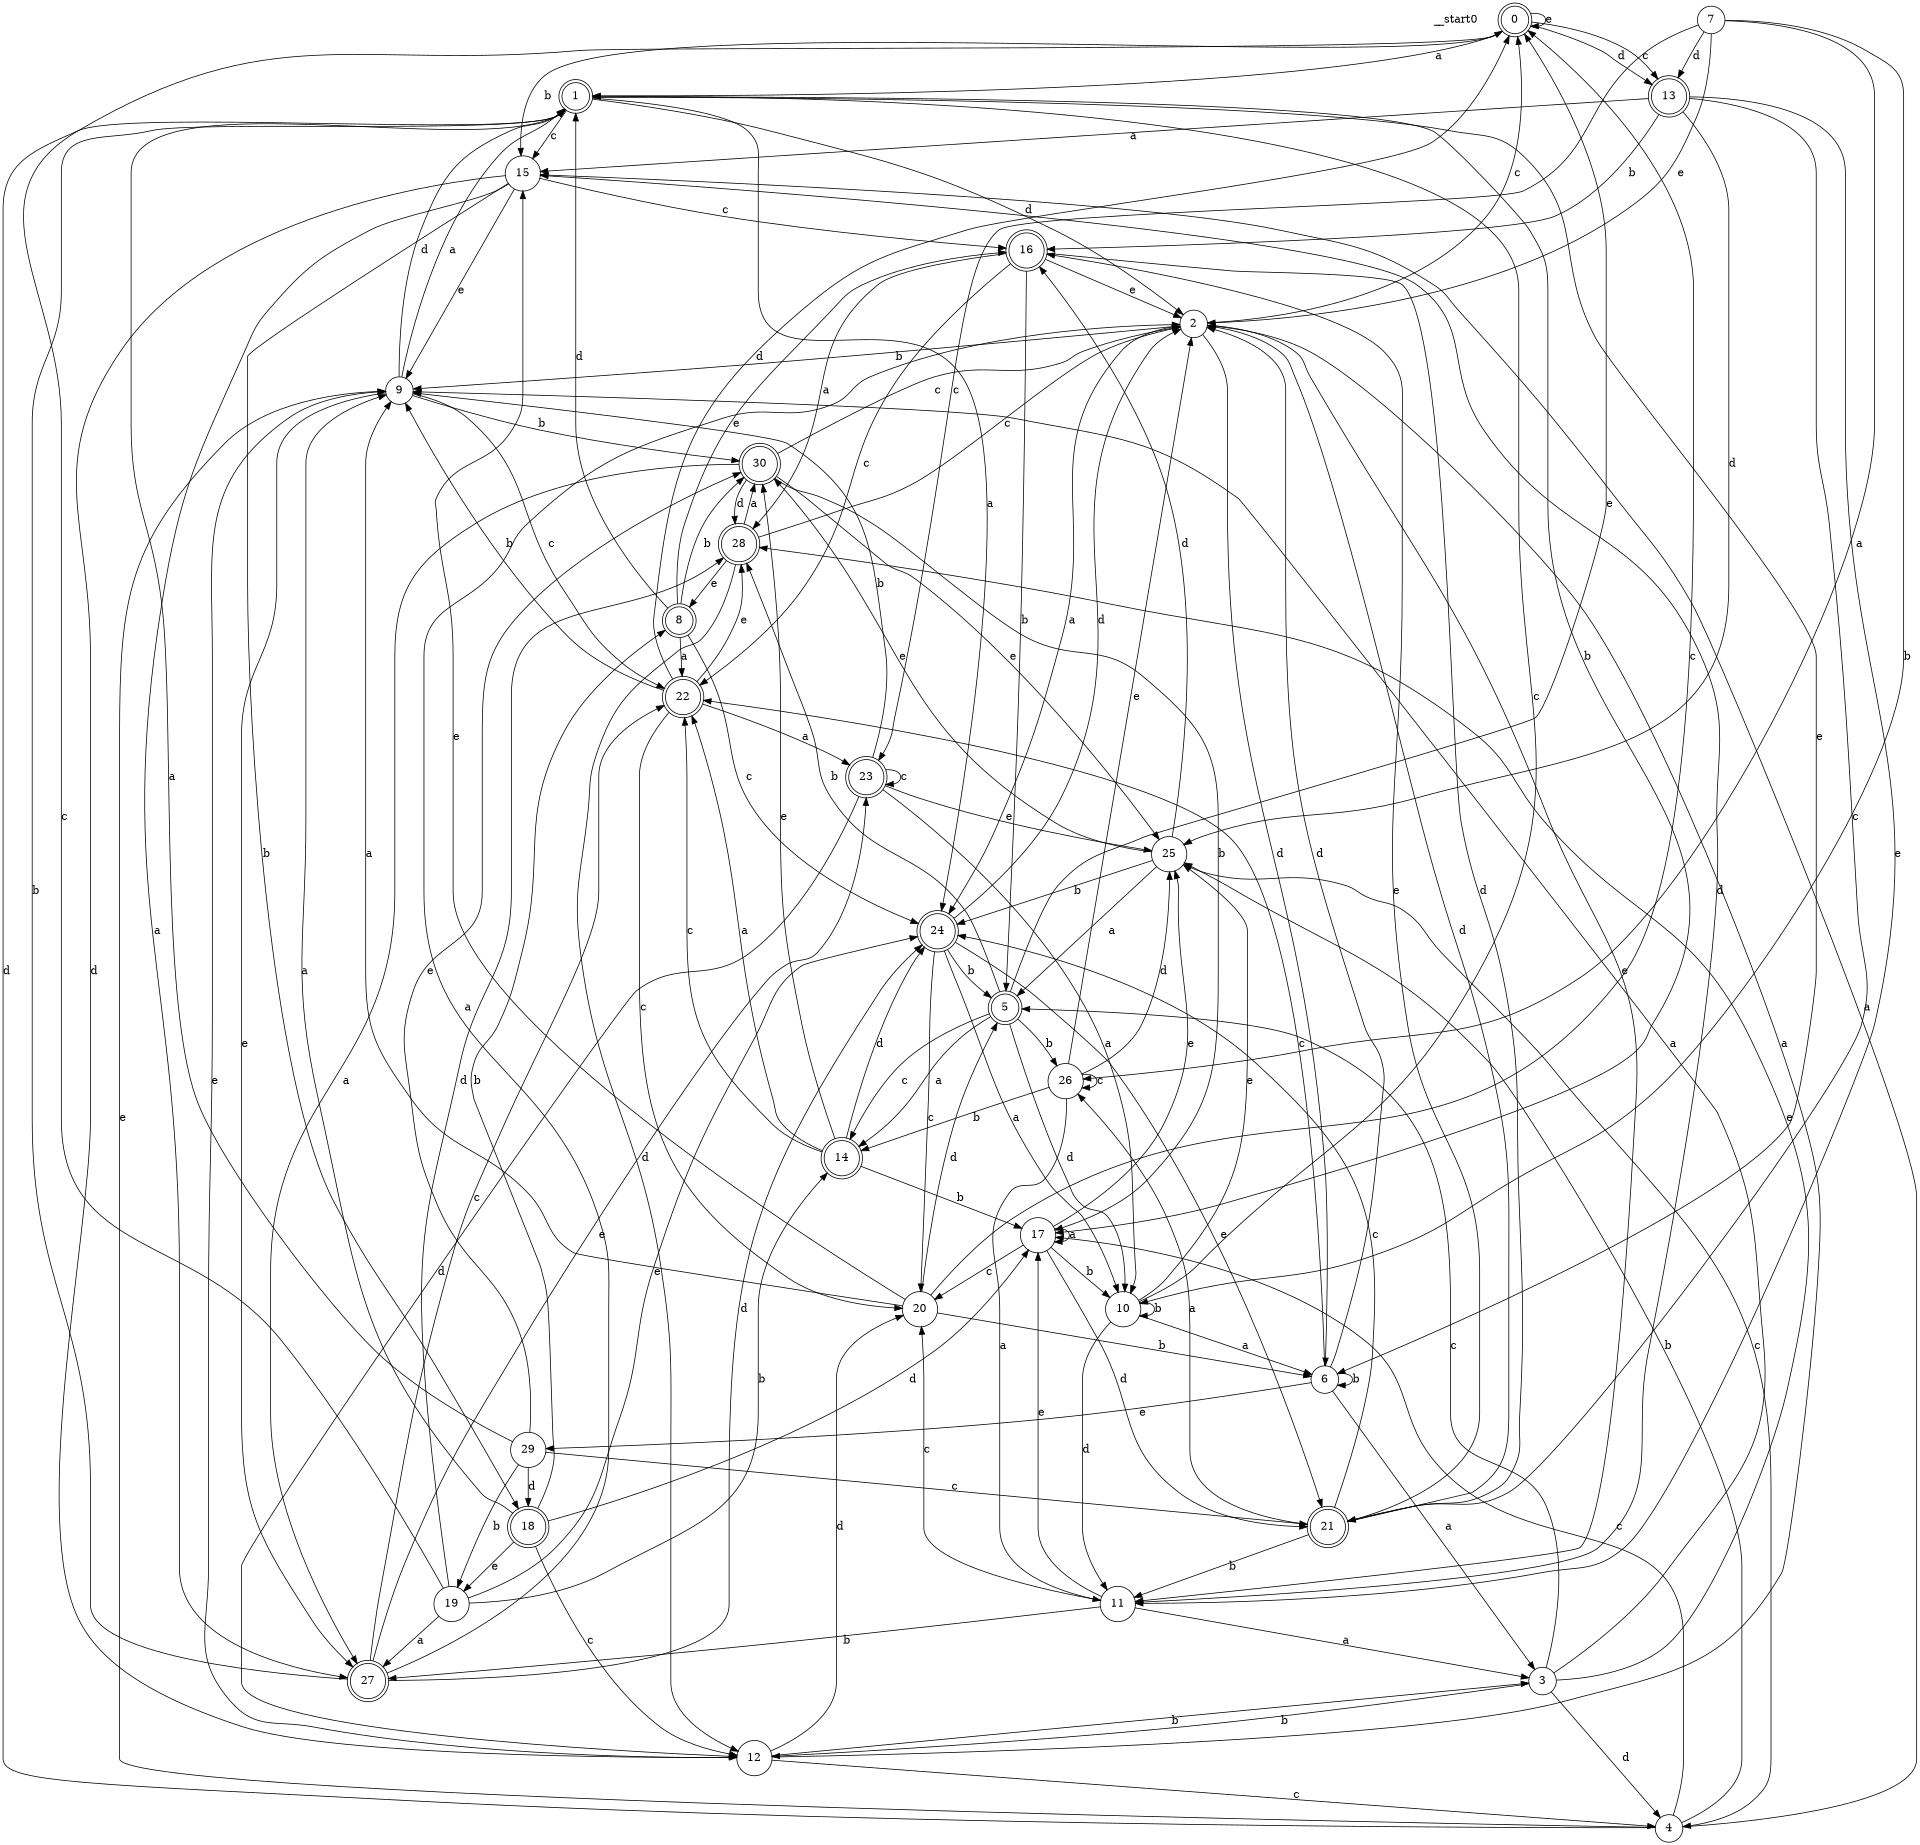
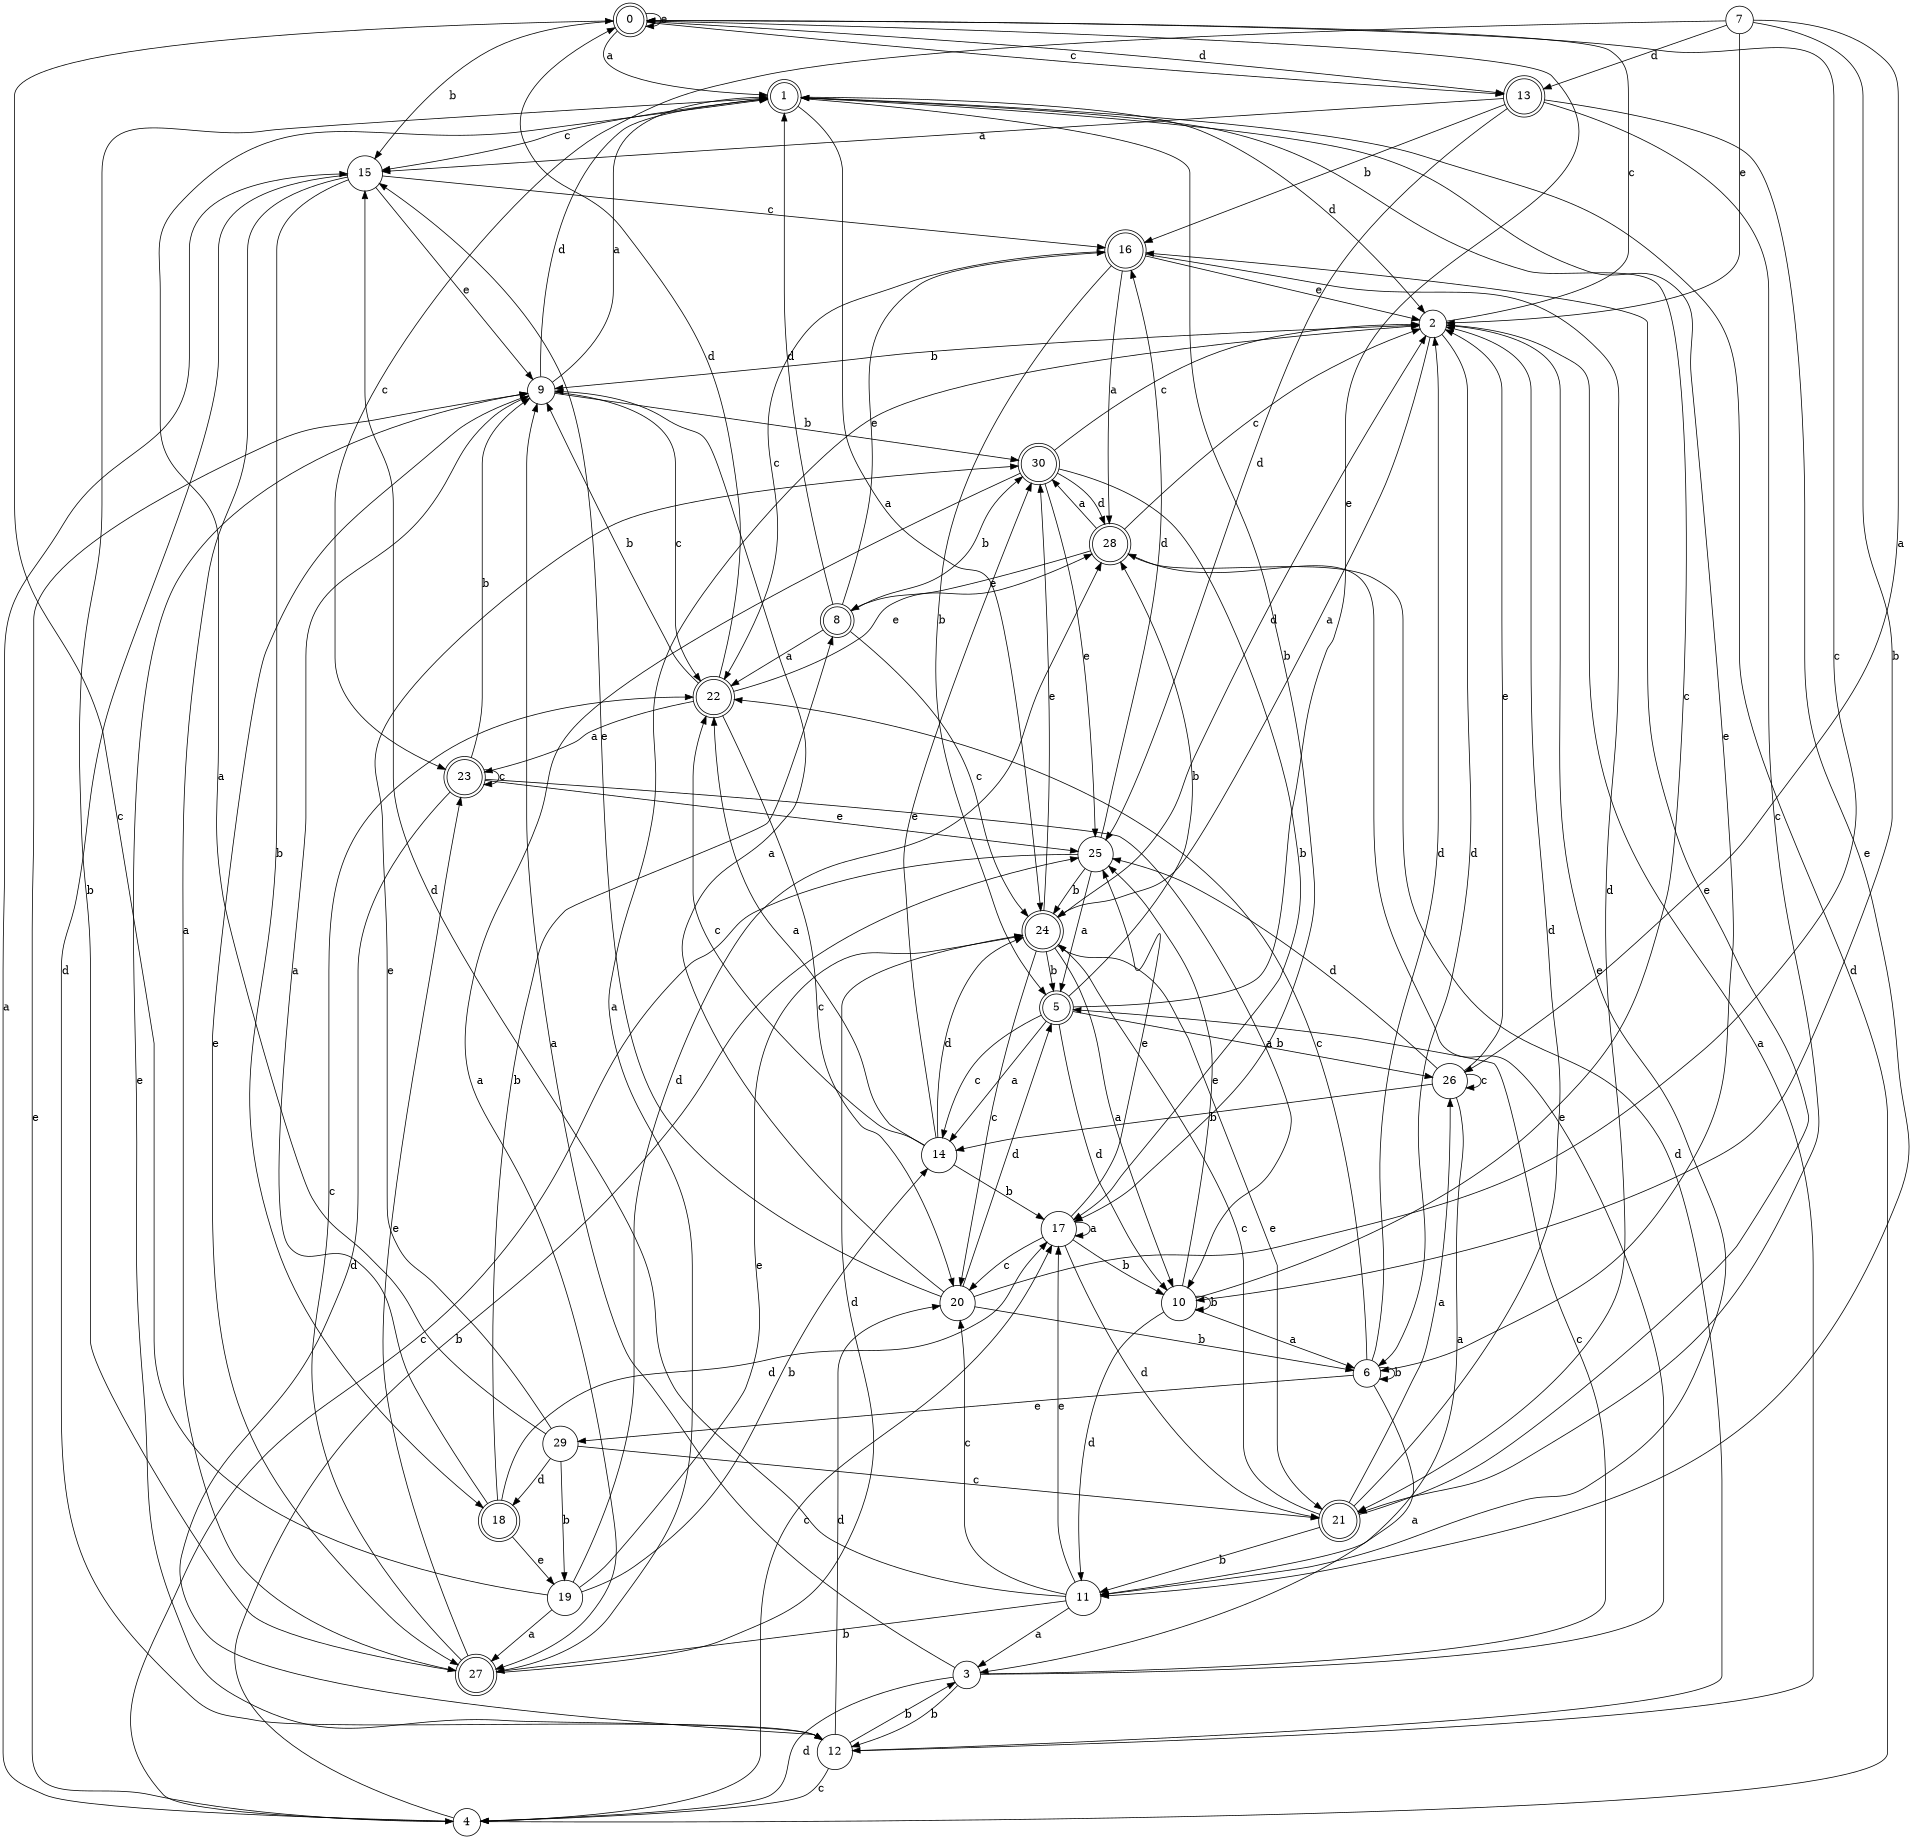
(1456, 20) -> none
(930, 710) -> (1049, 702)
(842, 1158) -> (939, 1155)
(609, 1675) -> none
